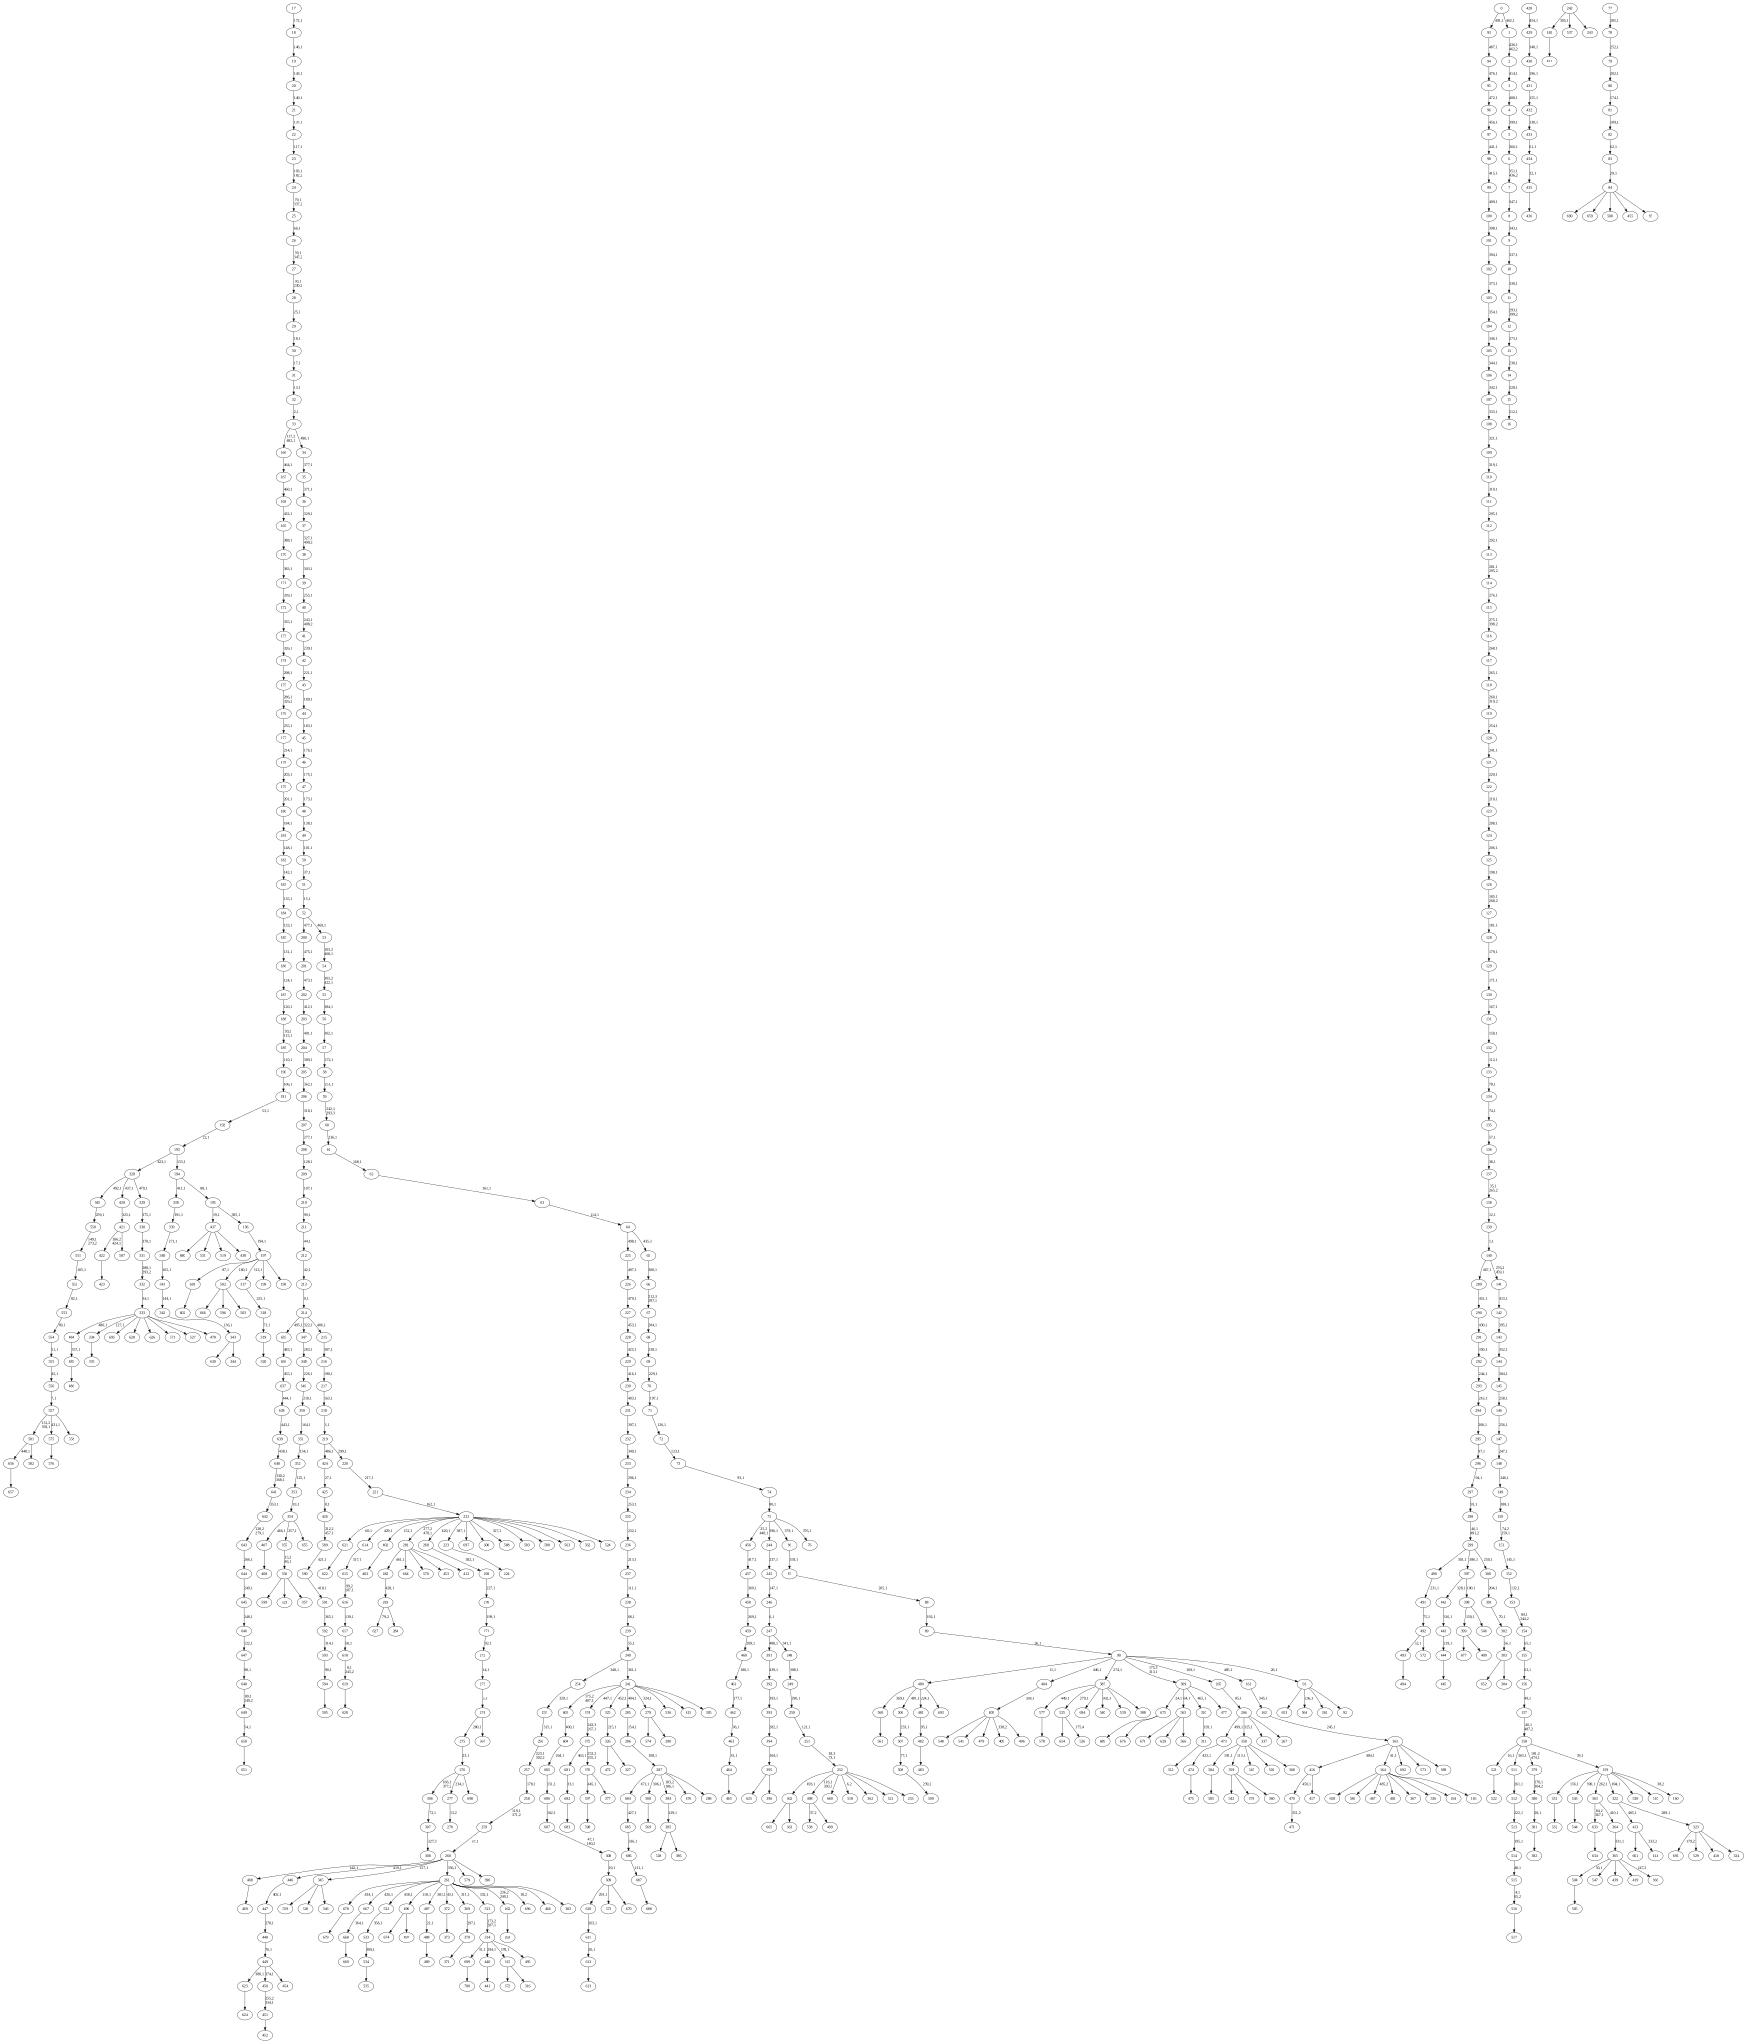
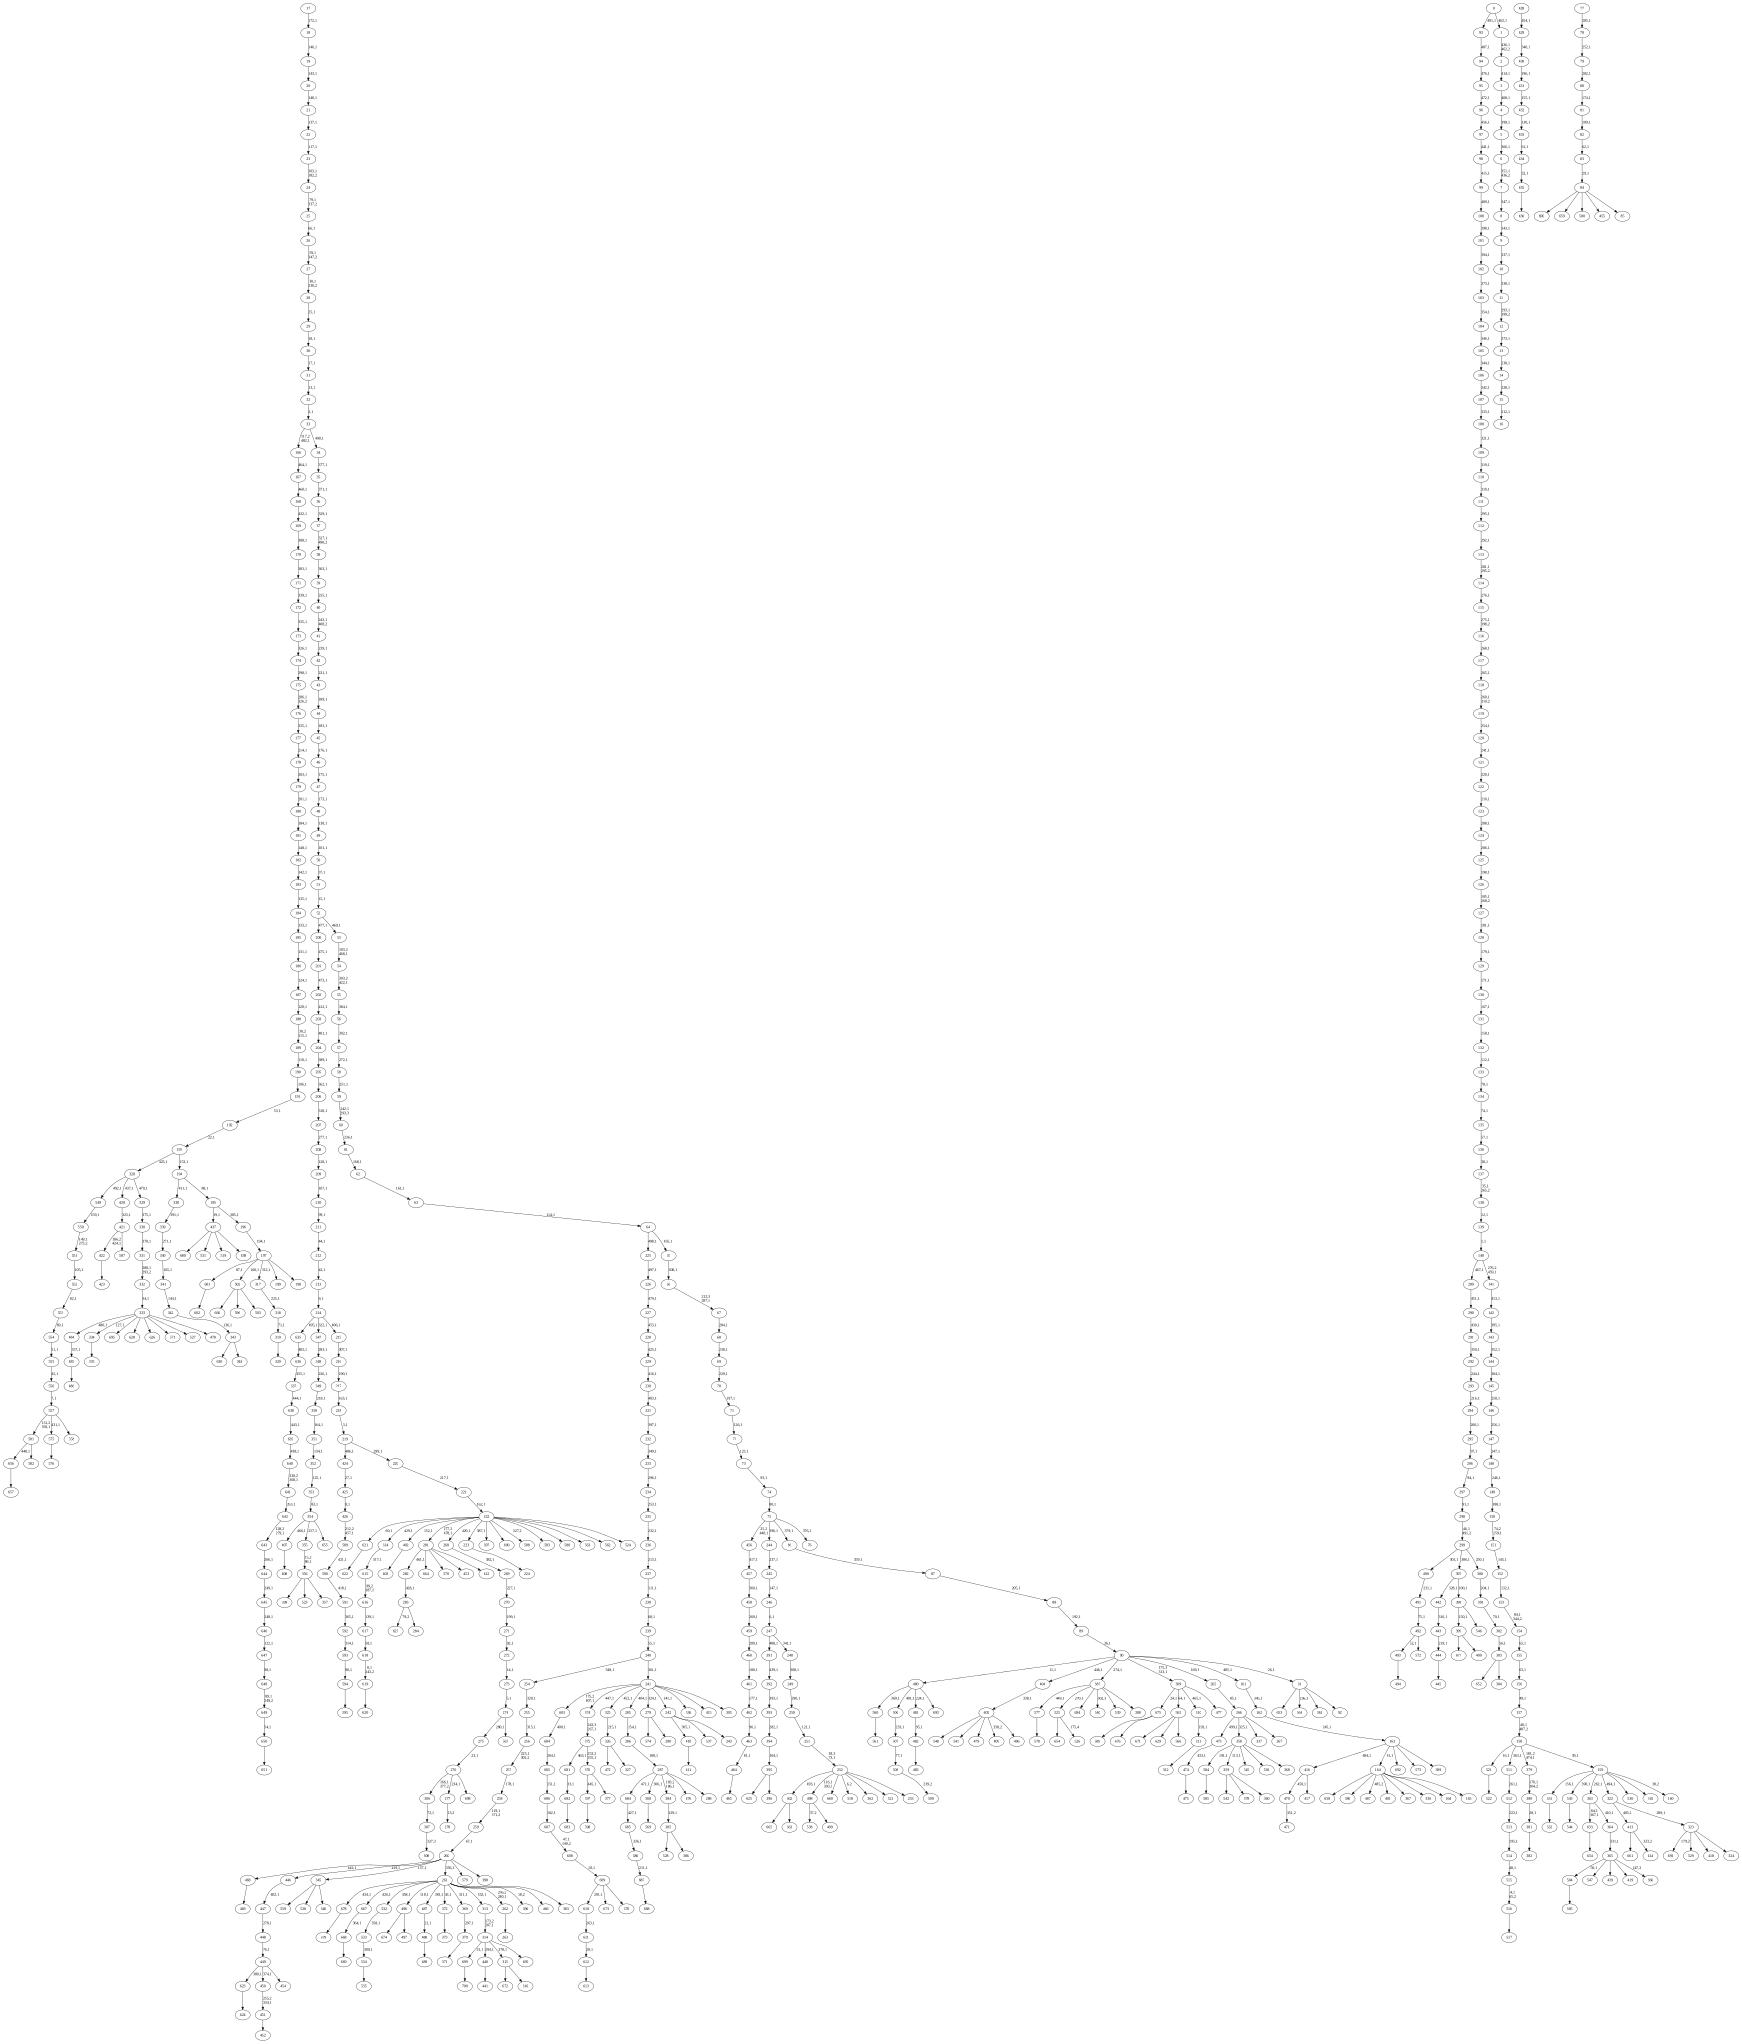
none -> (659, 1696)
